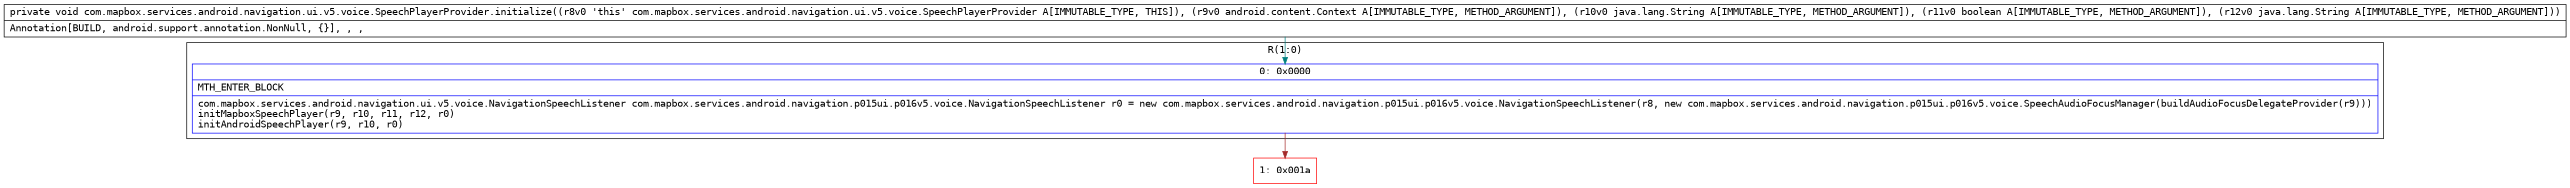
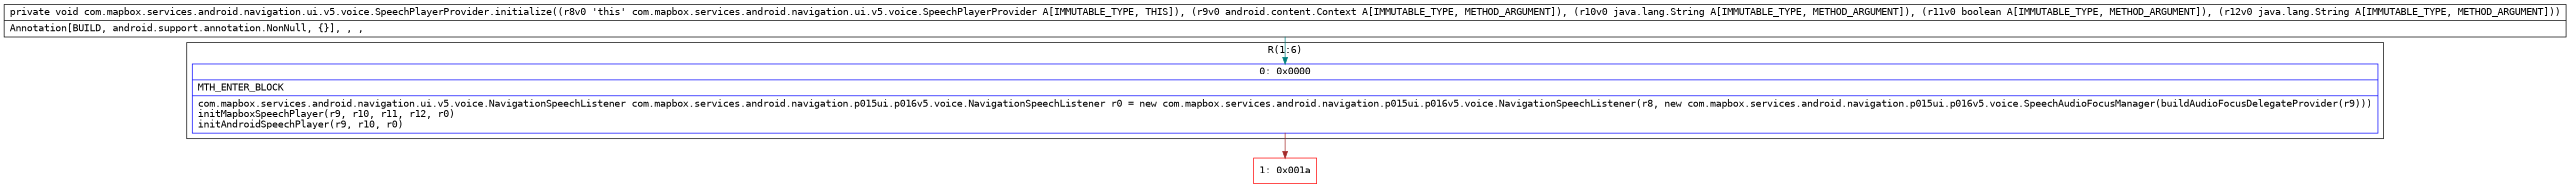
(1285, 50) -> (1285, 50)
